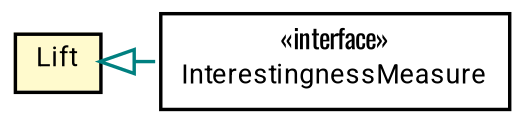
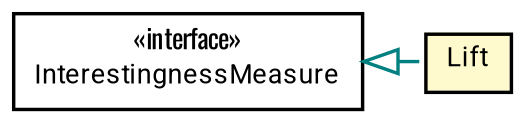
(147, 62) -> (411, 62)
